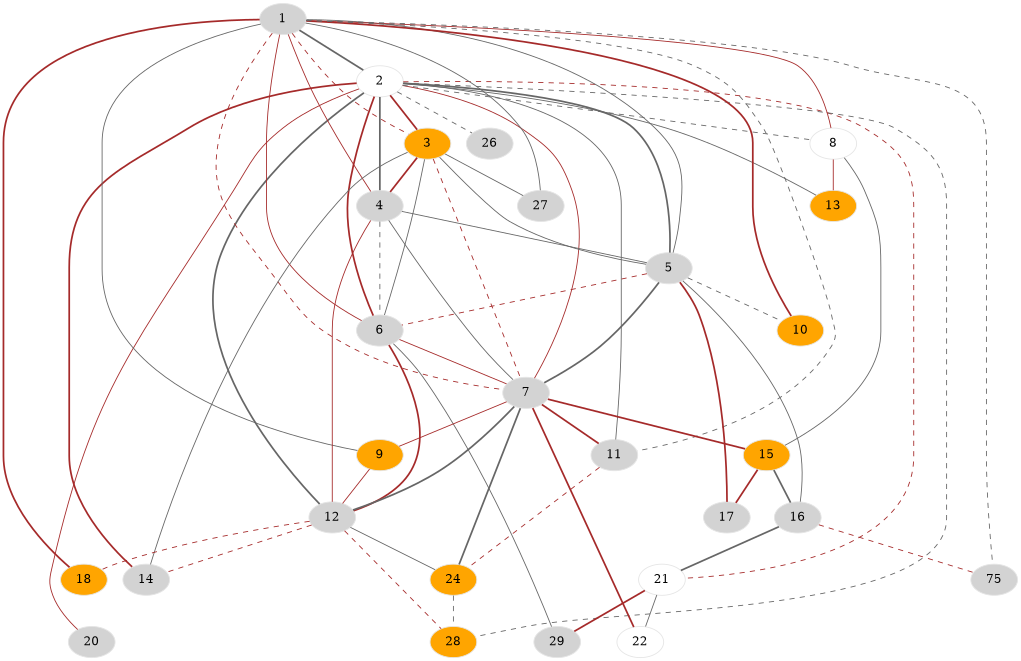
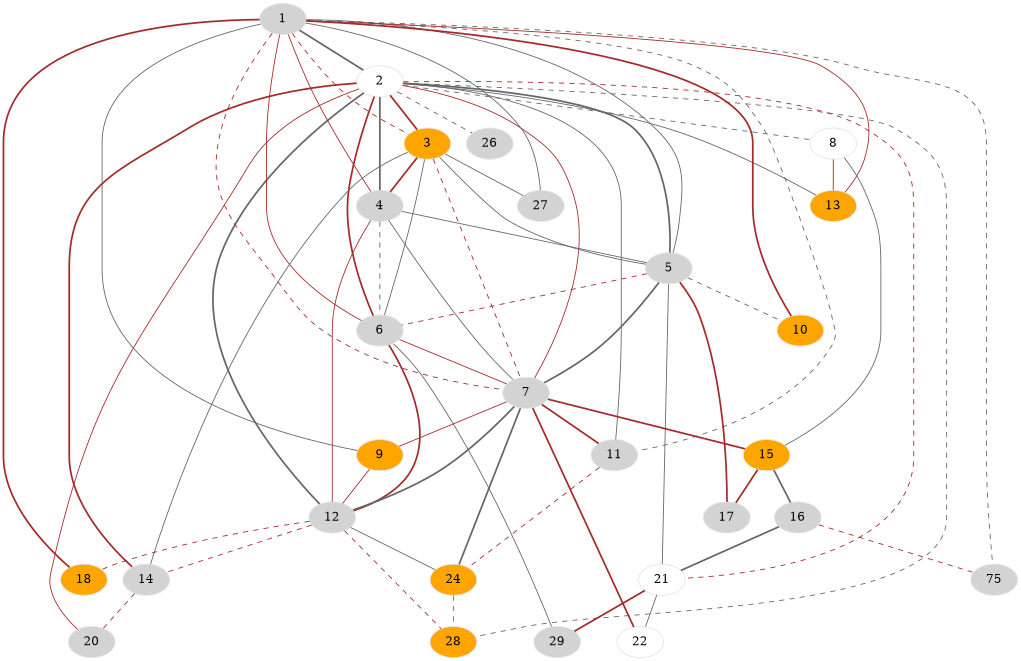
(589, 35) -> (806, 61)
(768, 379) -> (666, 417)
none -> (119, 611)
